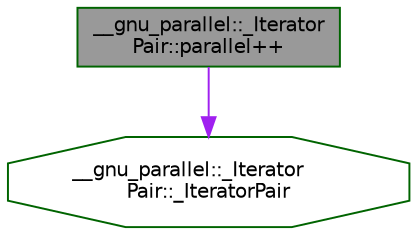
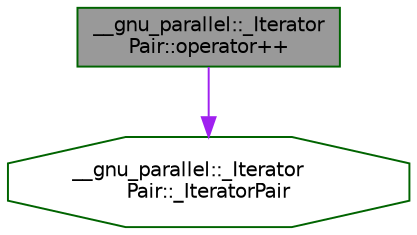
(209, 37) -> (209, 37)
